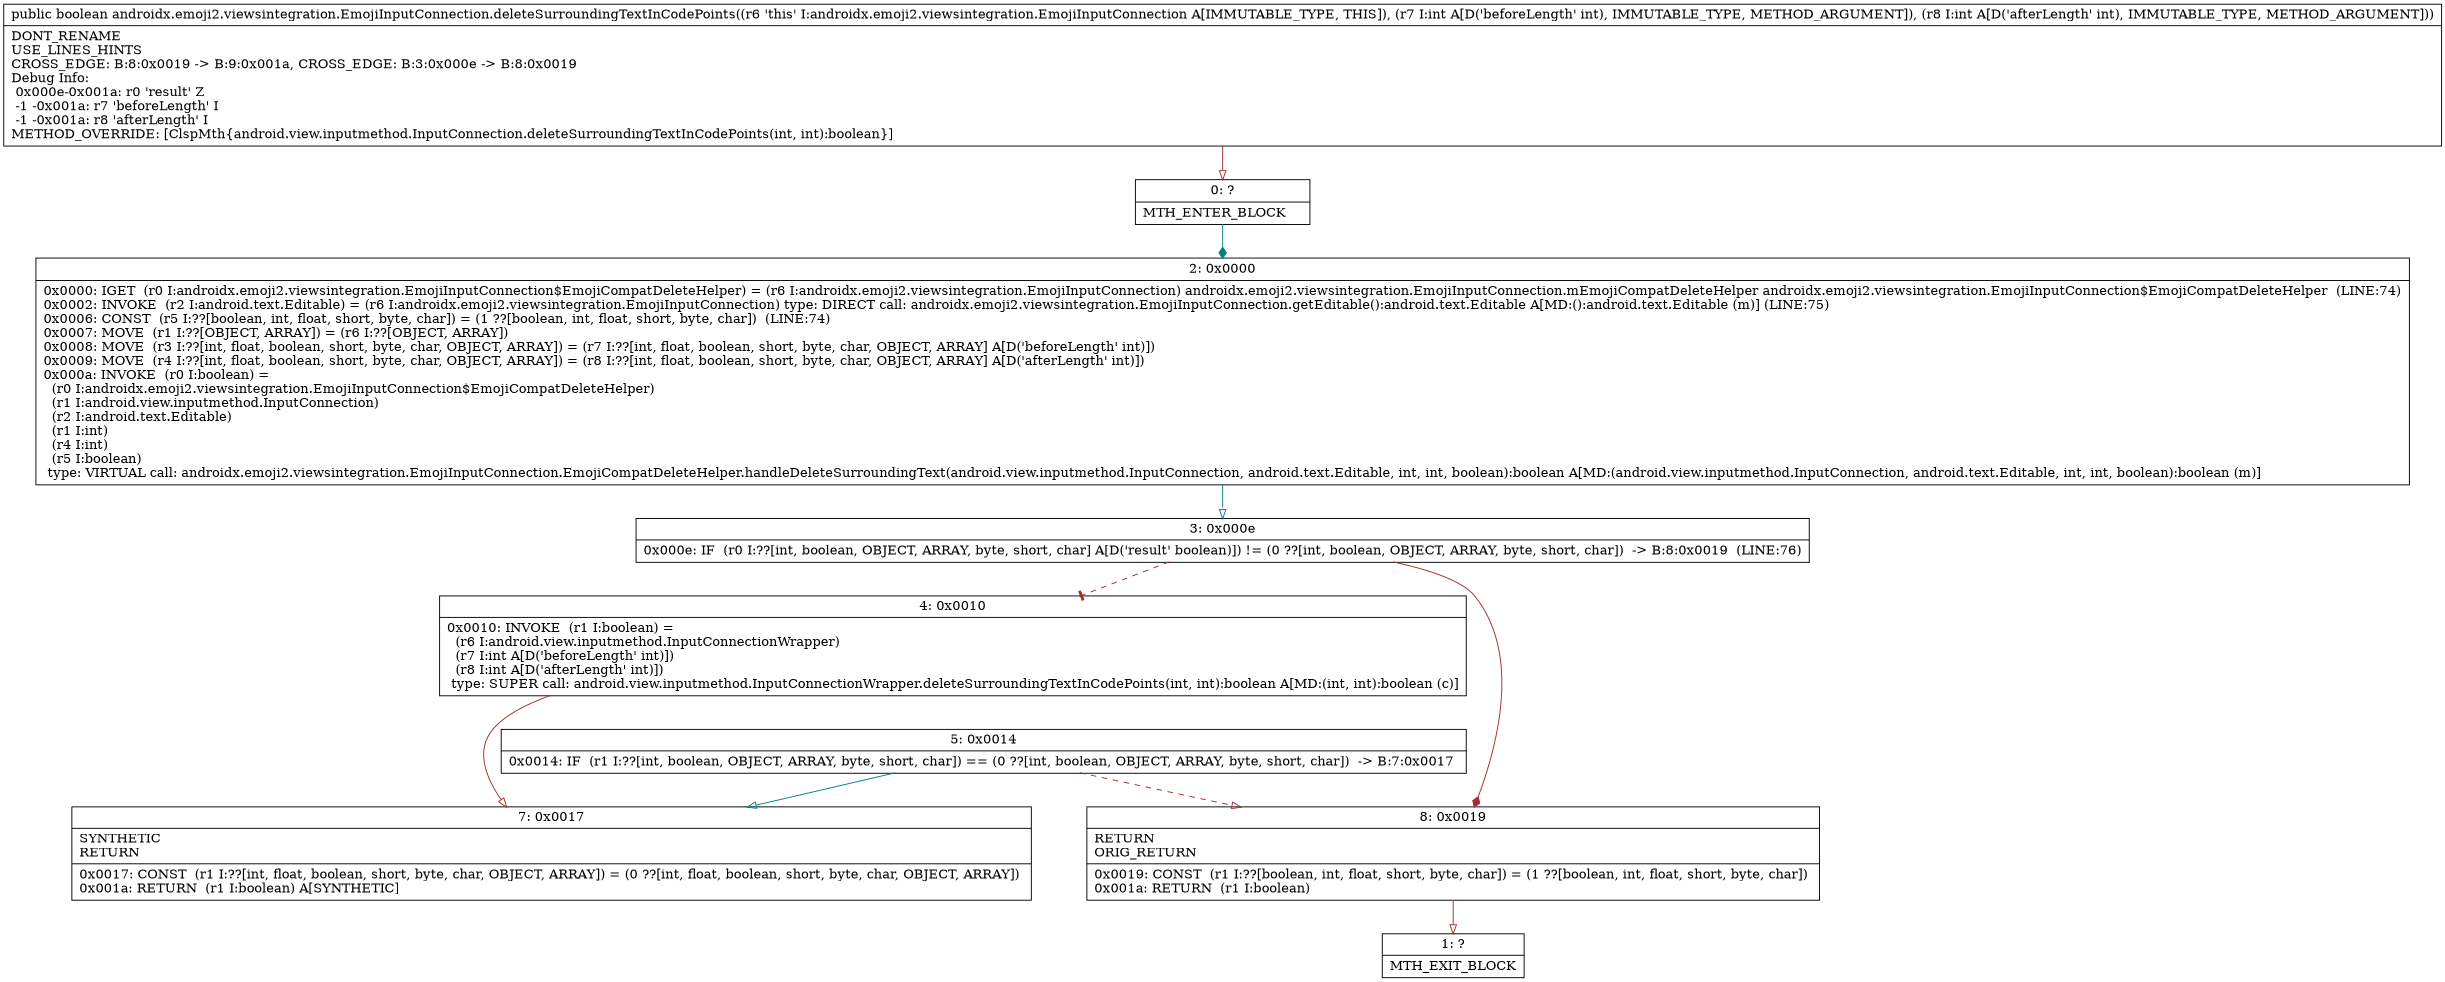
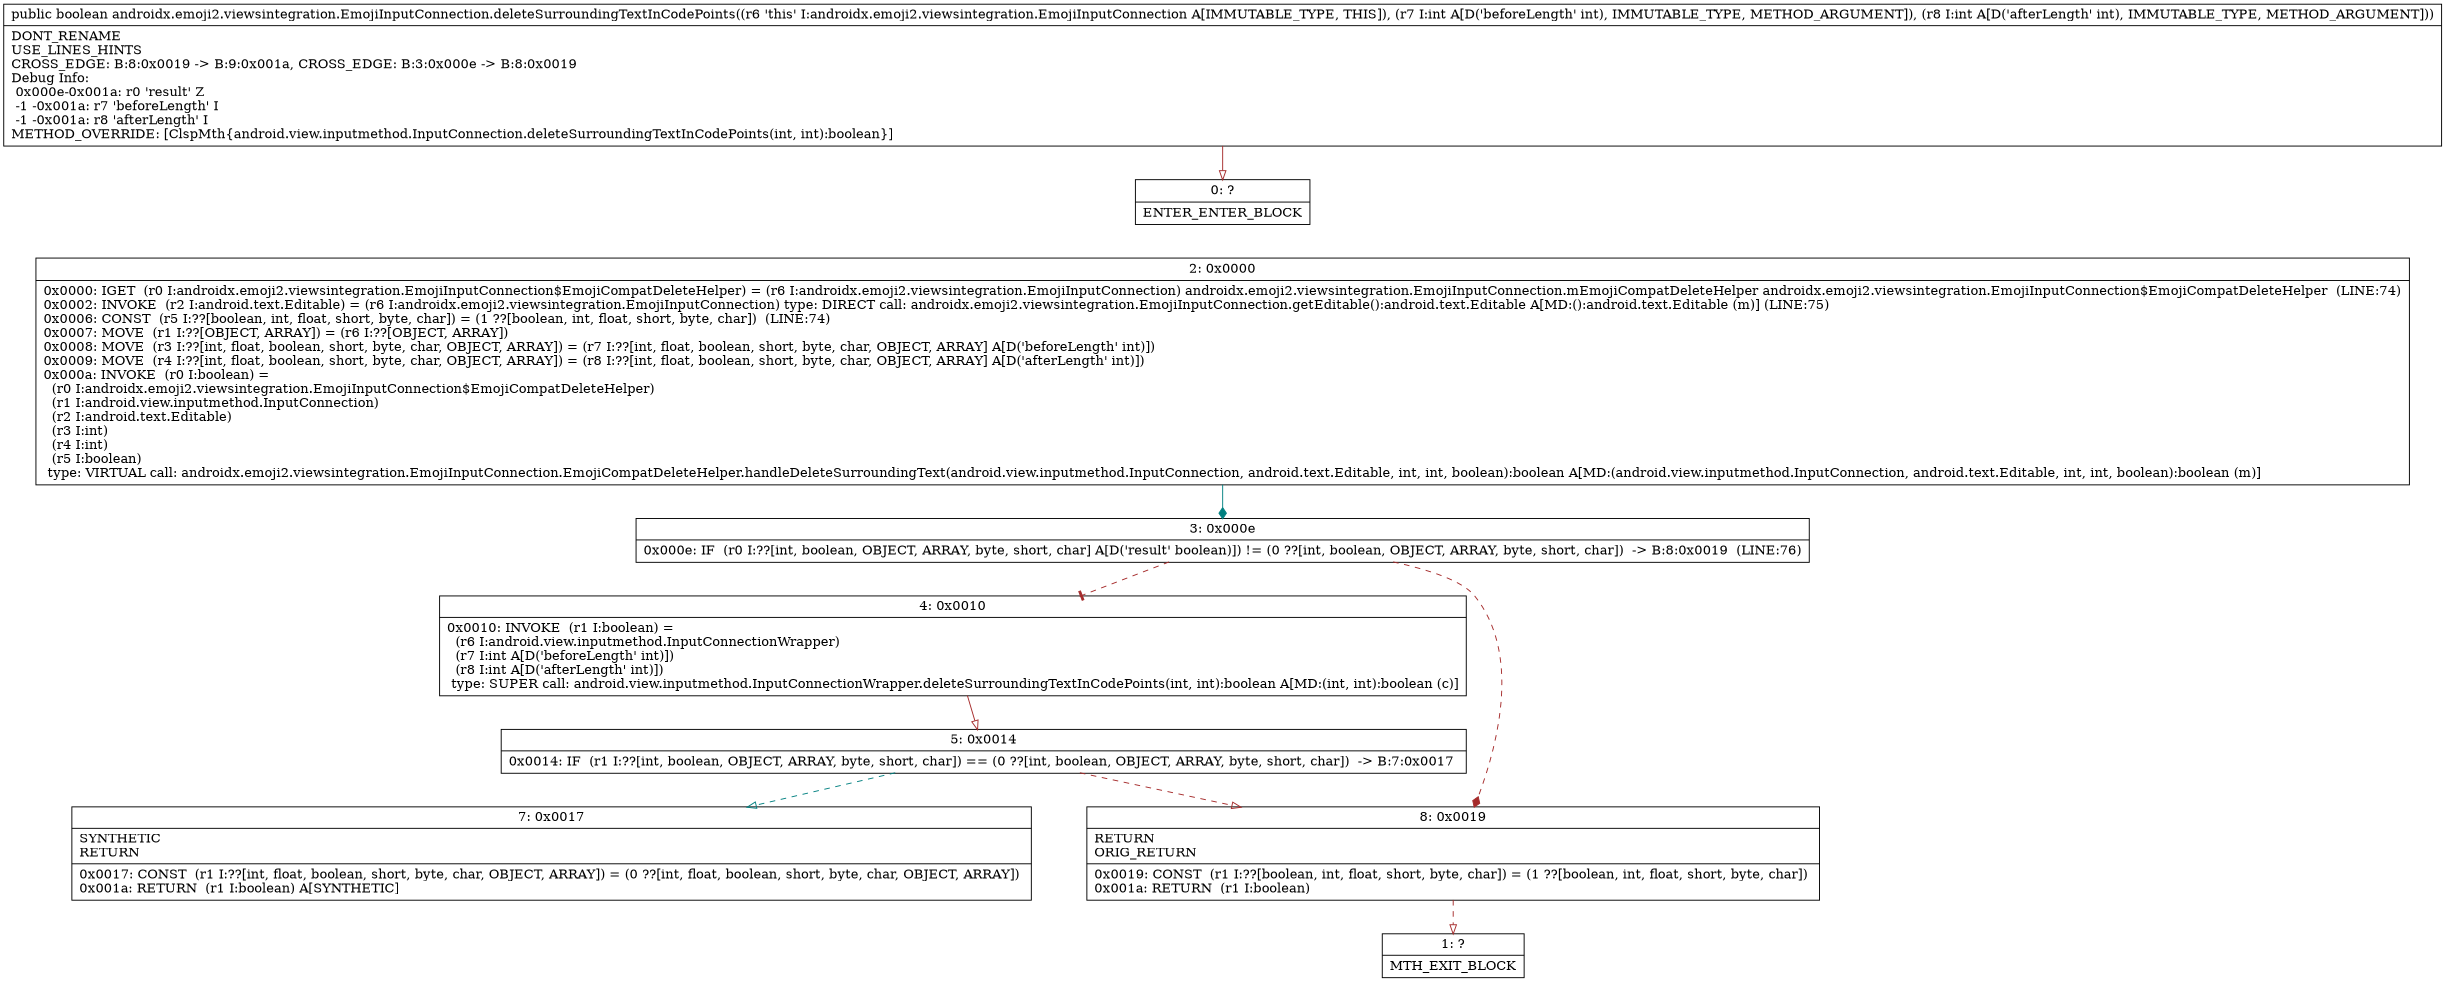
(1215, 213) -> (1223, 213)
(1223, 236) -> none
(76, 431) -> (76, 431)
(1223, 496) -> (1223, 496)
(1498, 650) -> (1498, 650)
(490, 733) -> (971, 708)
(826, 789) -> (826, 789)
(1453, 912) -> (1453, 912)
